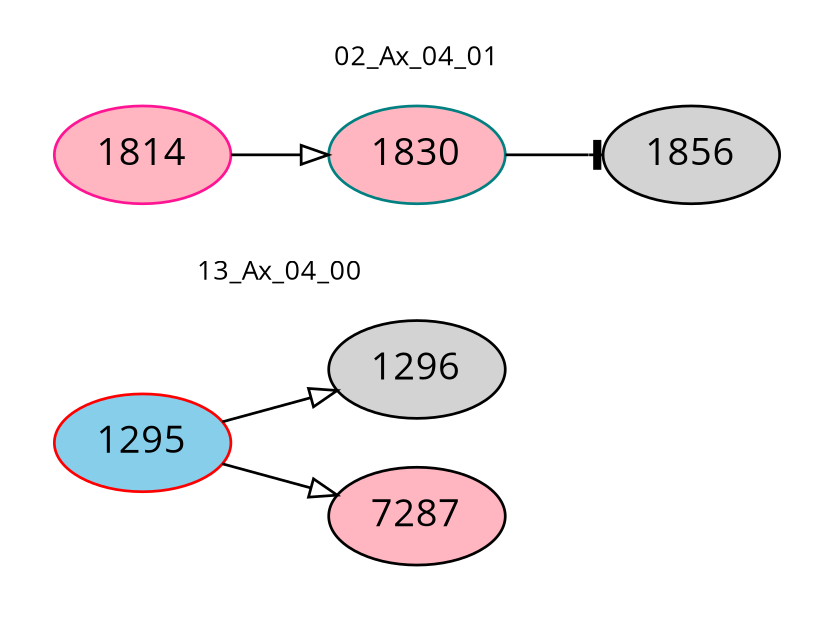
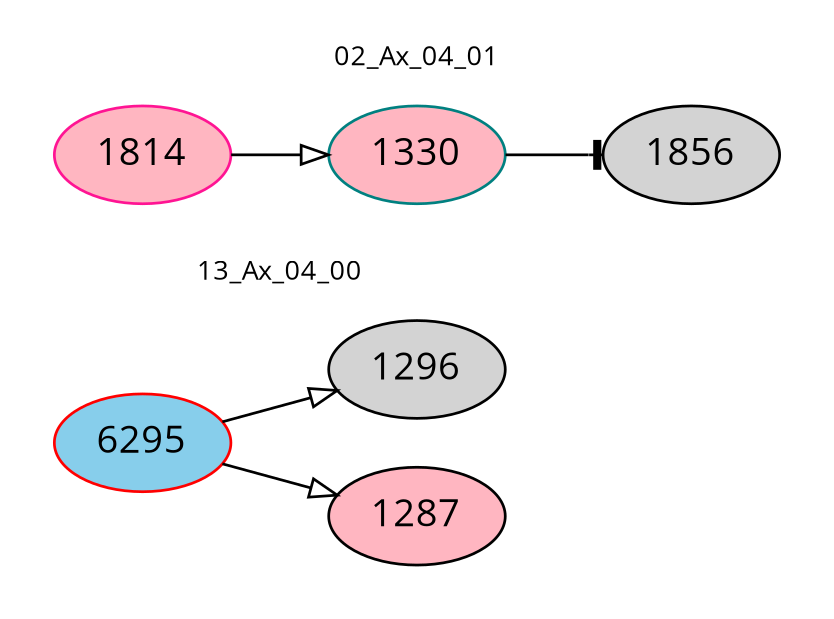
(417, 155) -> (417, 155)
(143, 443) -> (143, 443)
(417, 516) -> (417, 516)
